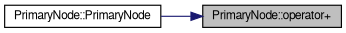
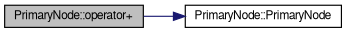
(176, 16) -> (158, 16)
